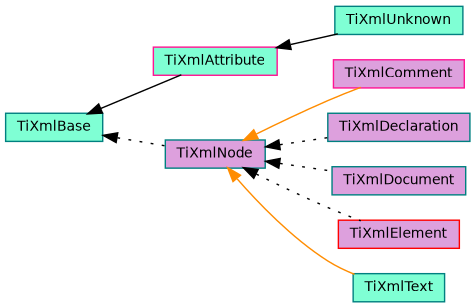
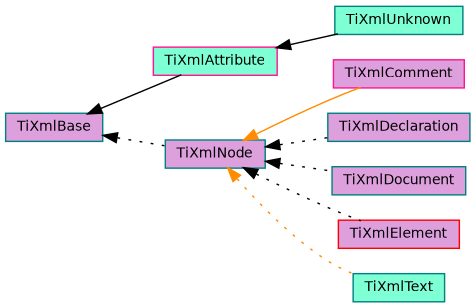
(54, 127) -> (54, 127)
(291, 233) -> (291, 233)
